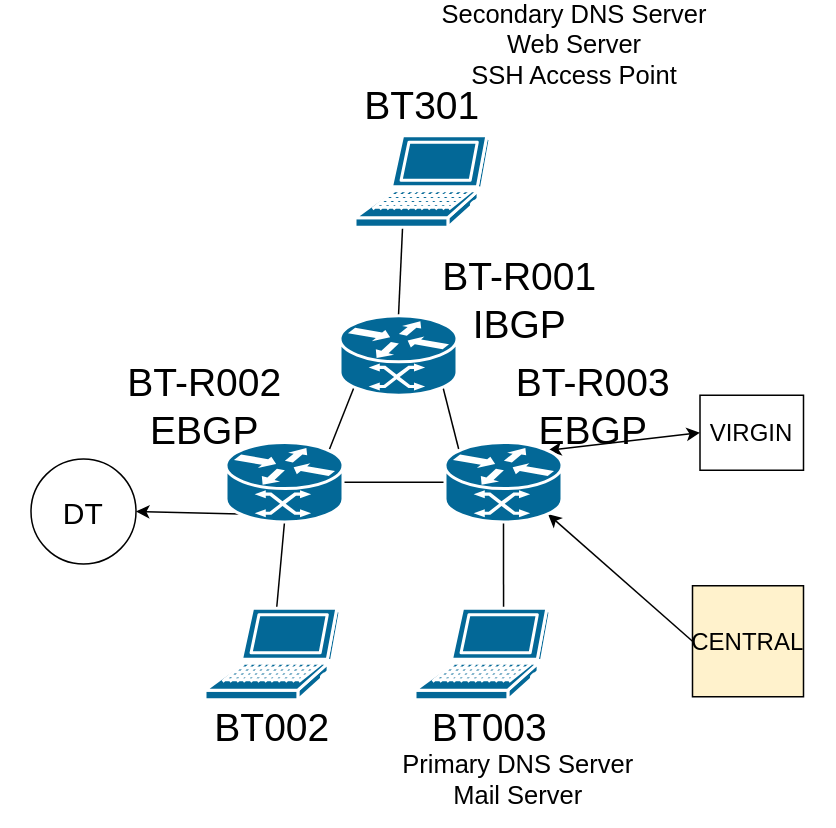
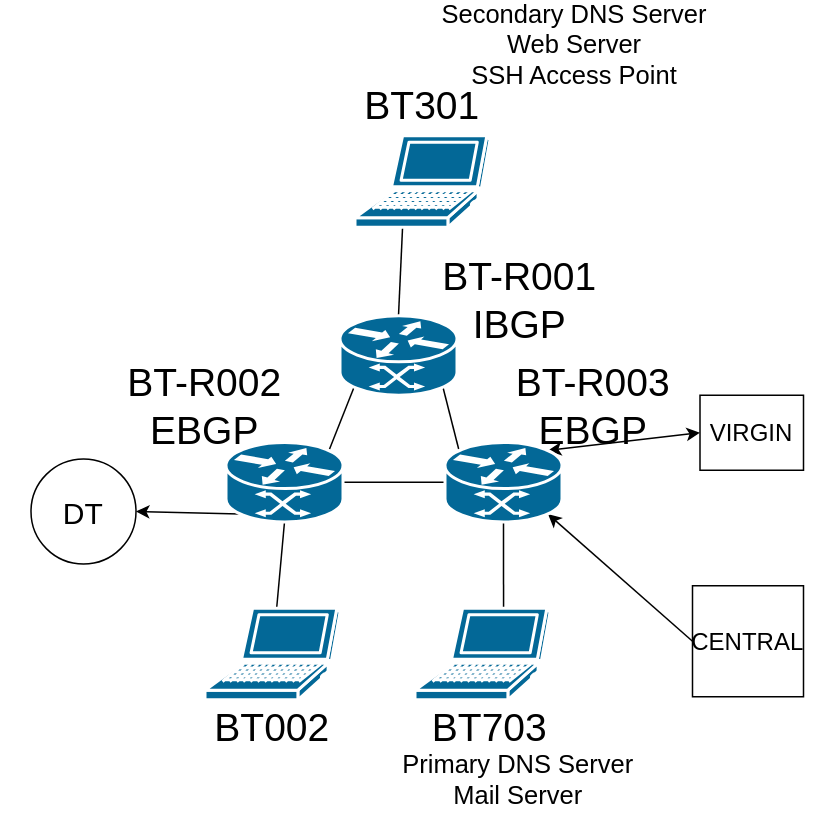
(748, 641) -> (748, 641)
(490, 728) -> (490, 728)
